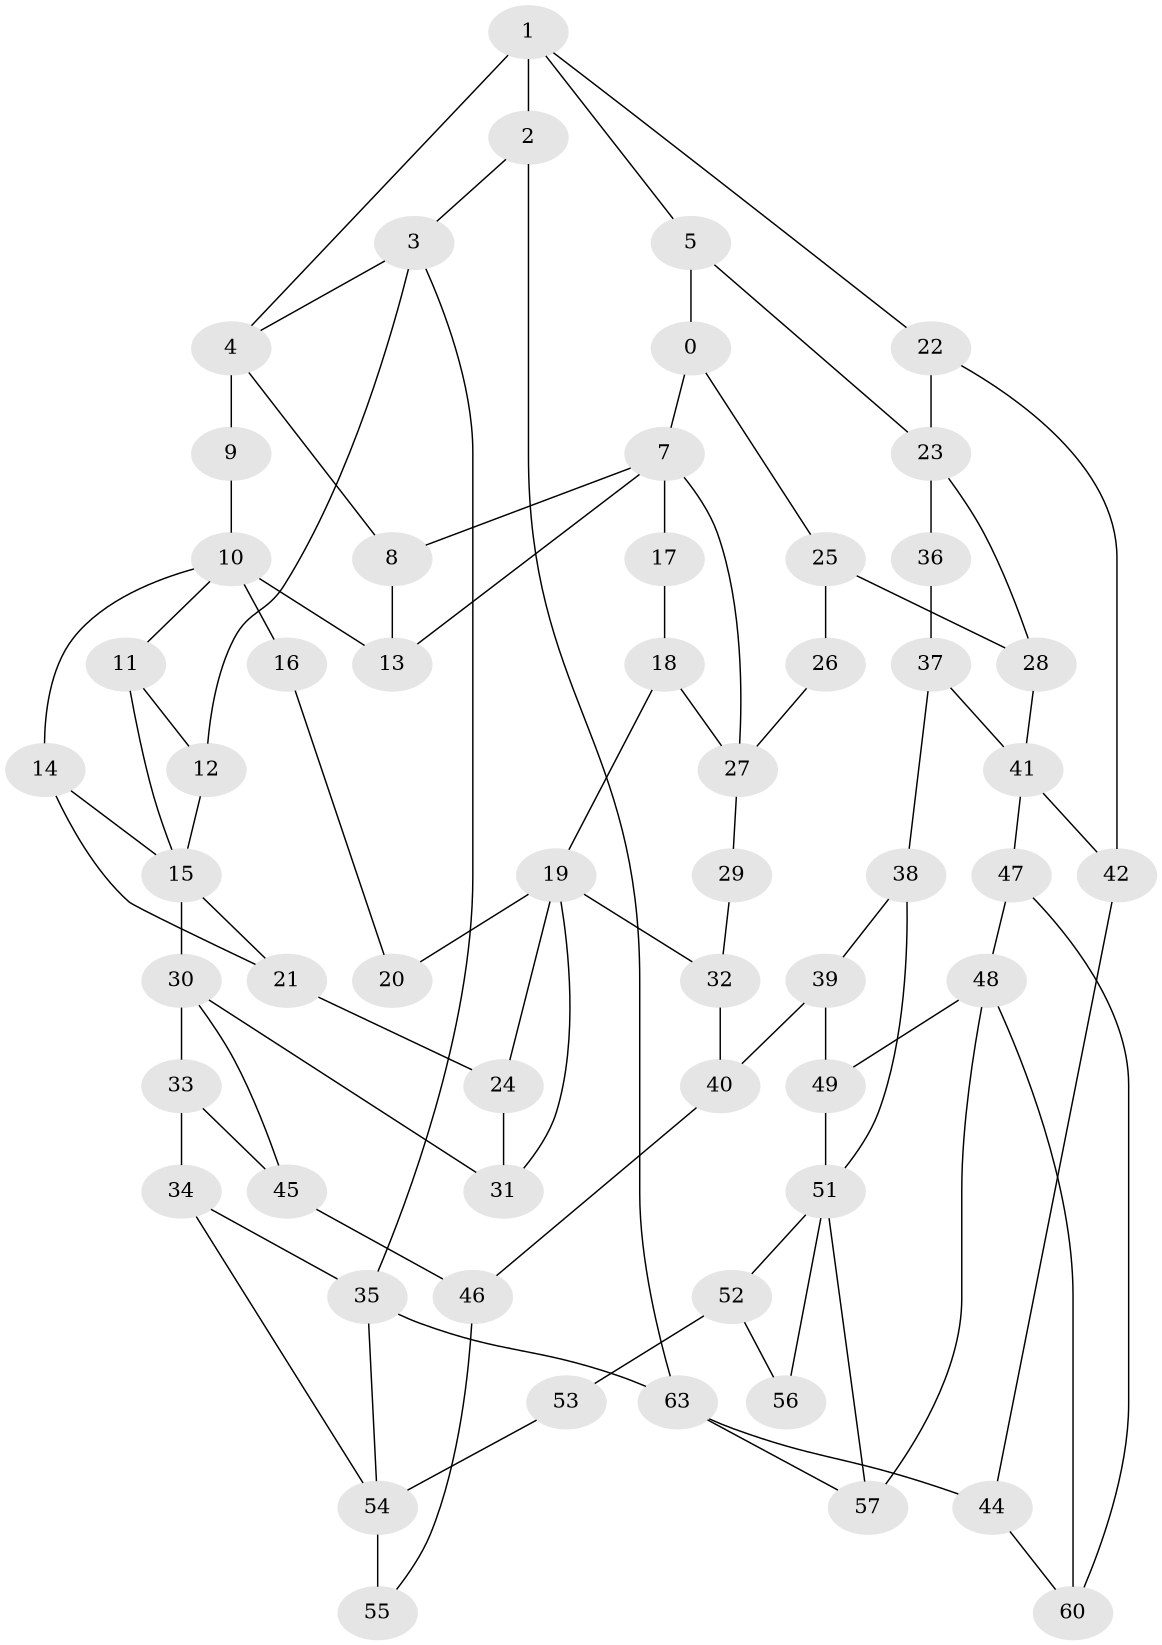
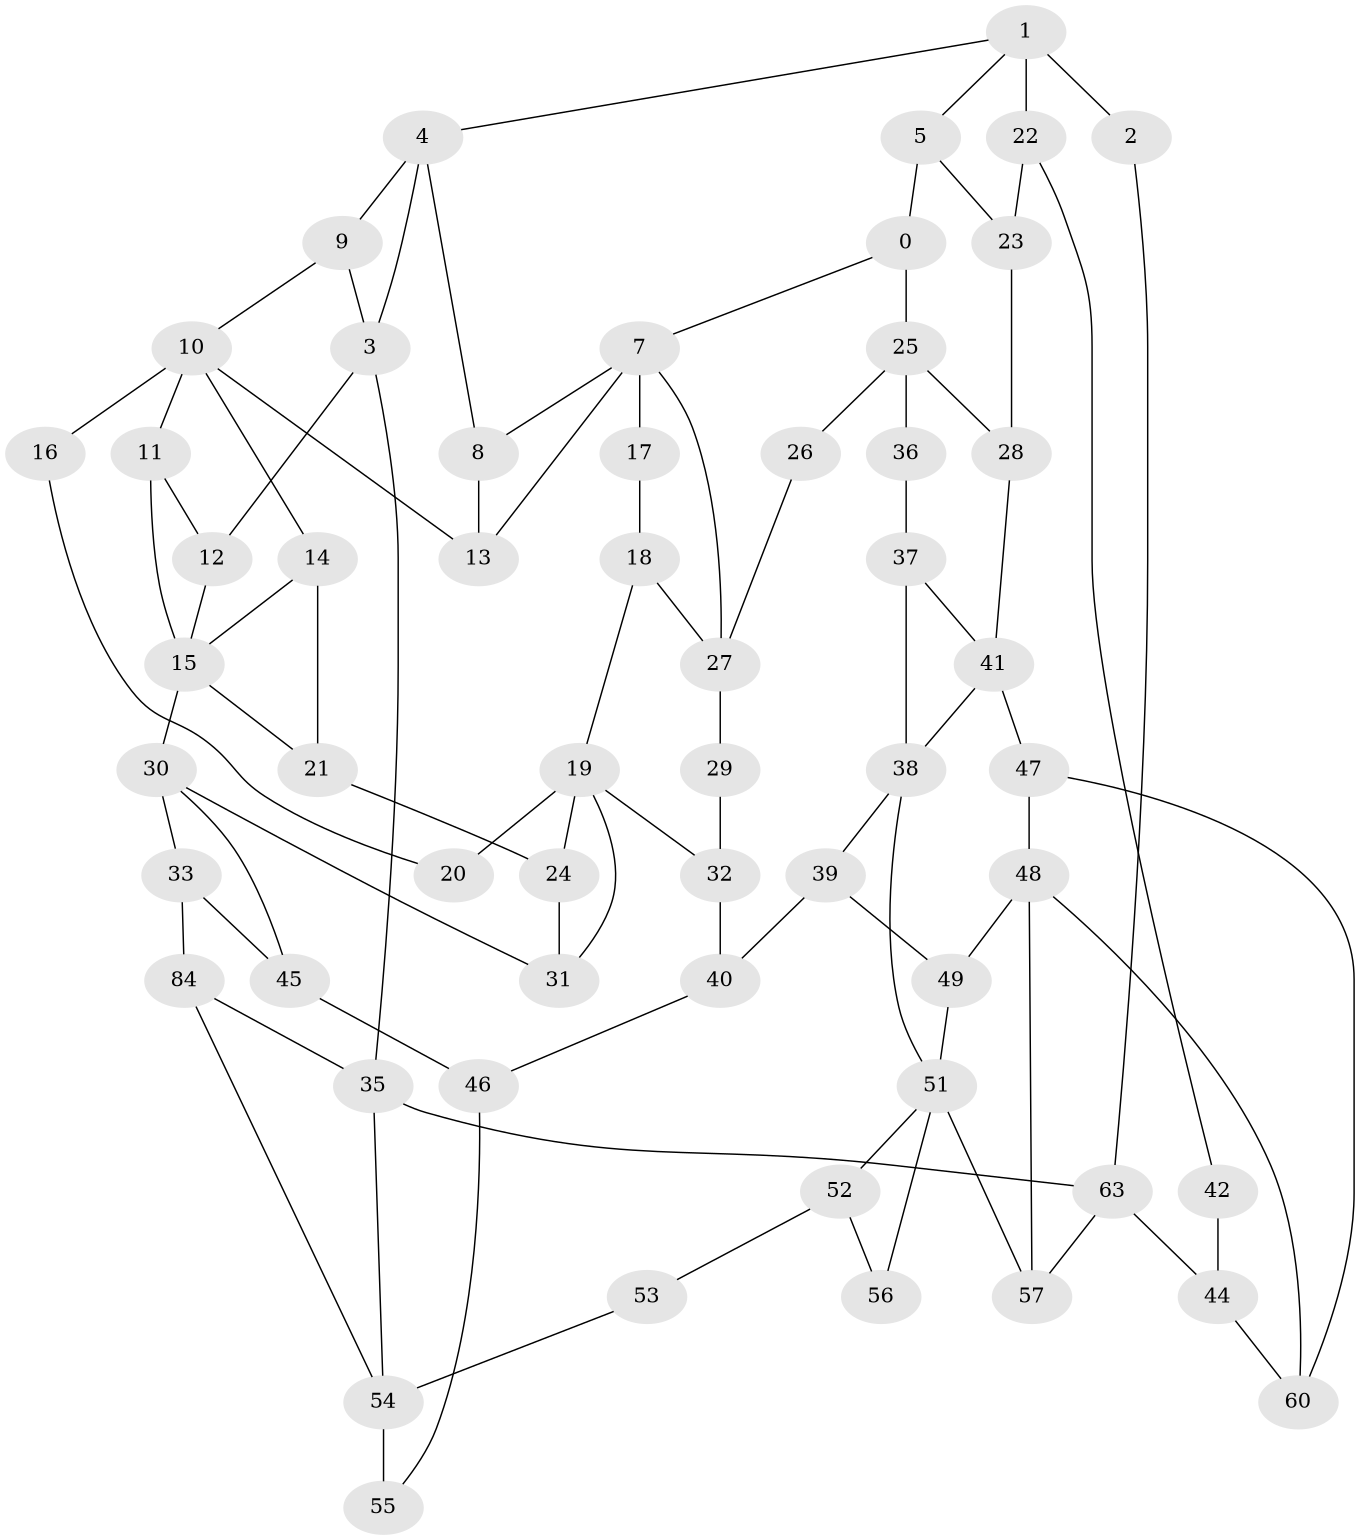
(471, 190) -> (356, 296)
(931, 507) -> (906, 401)
(1070, 823) -> (950, 717)
(182, 1192) -> (184, 981)
